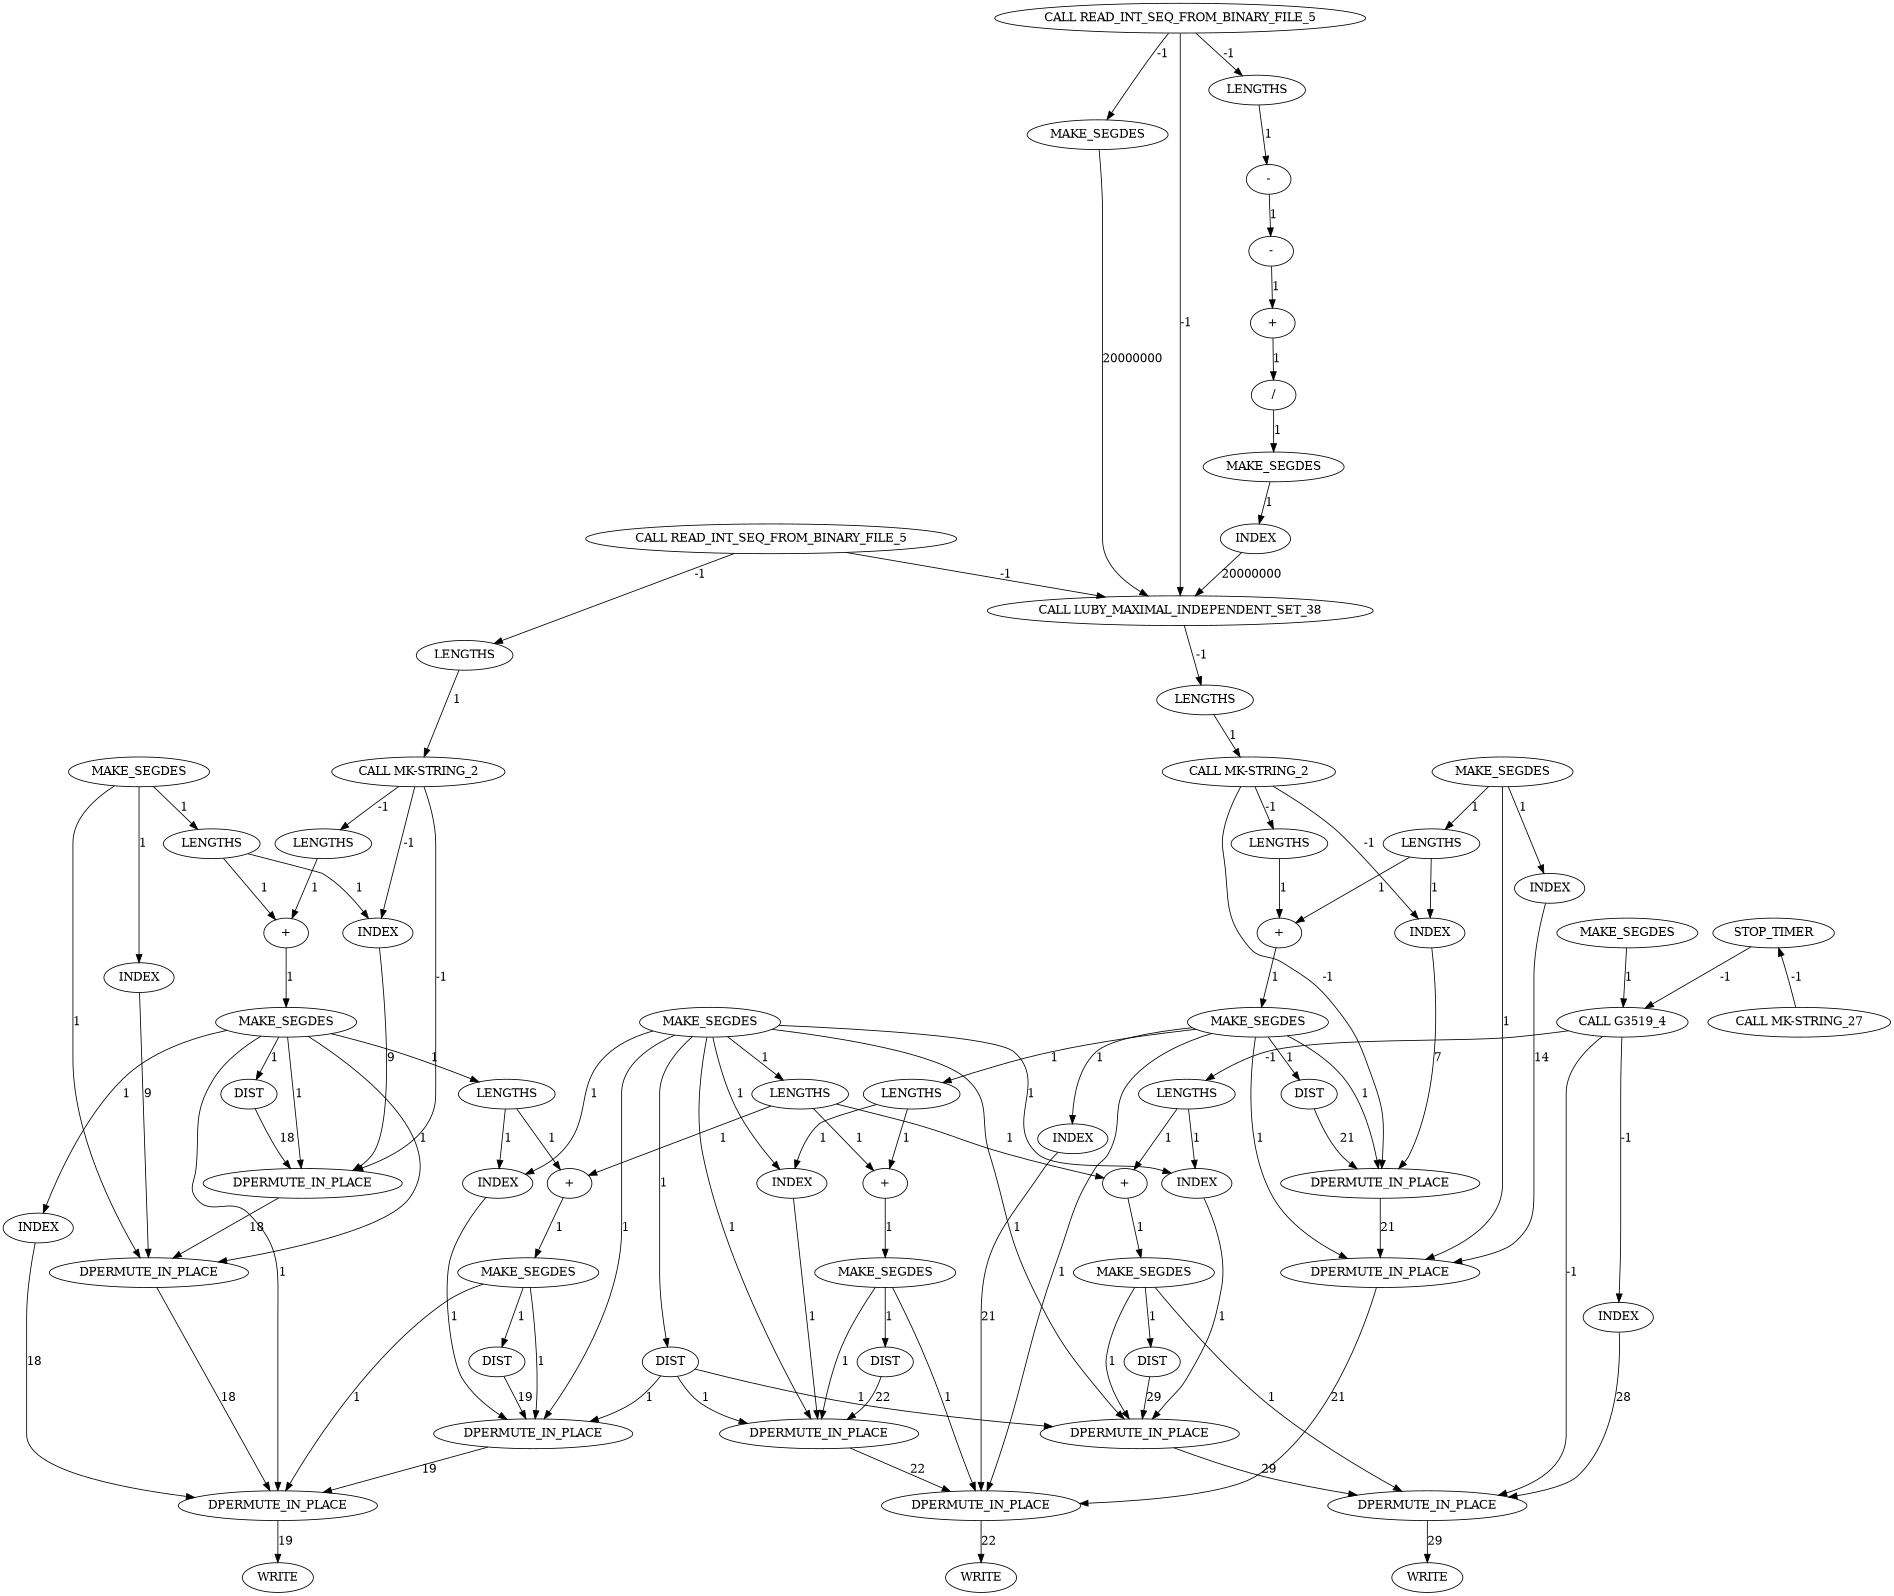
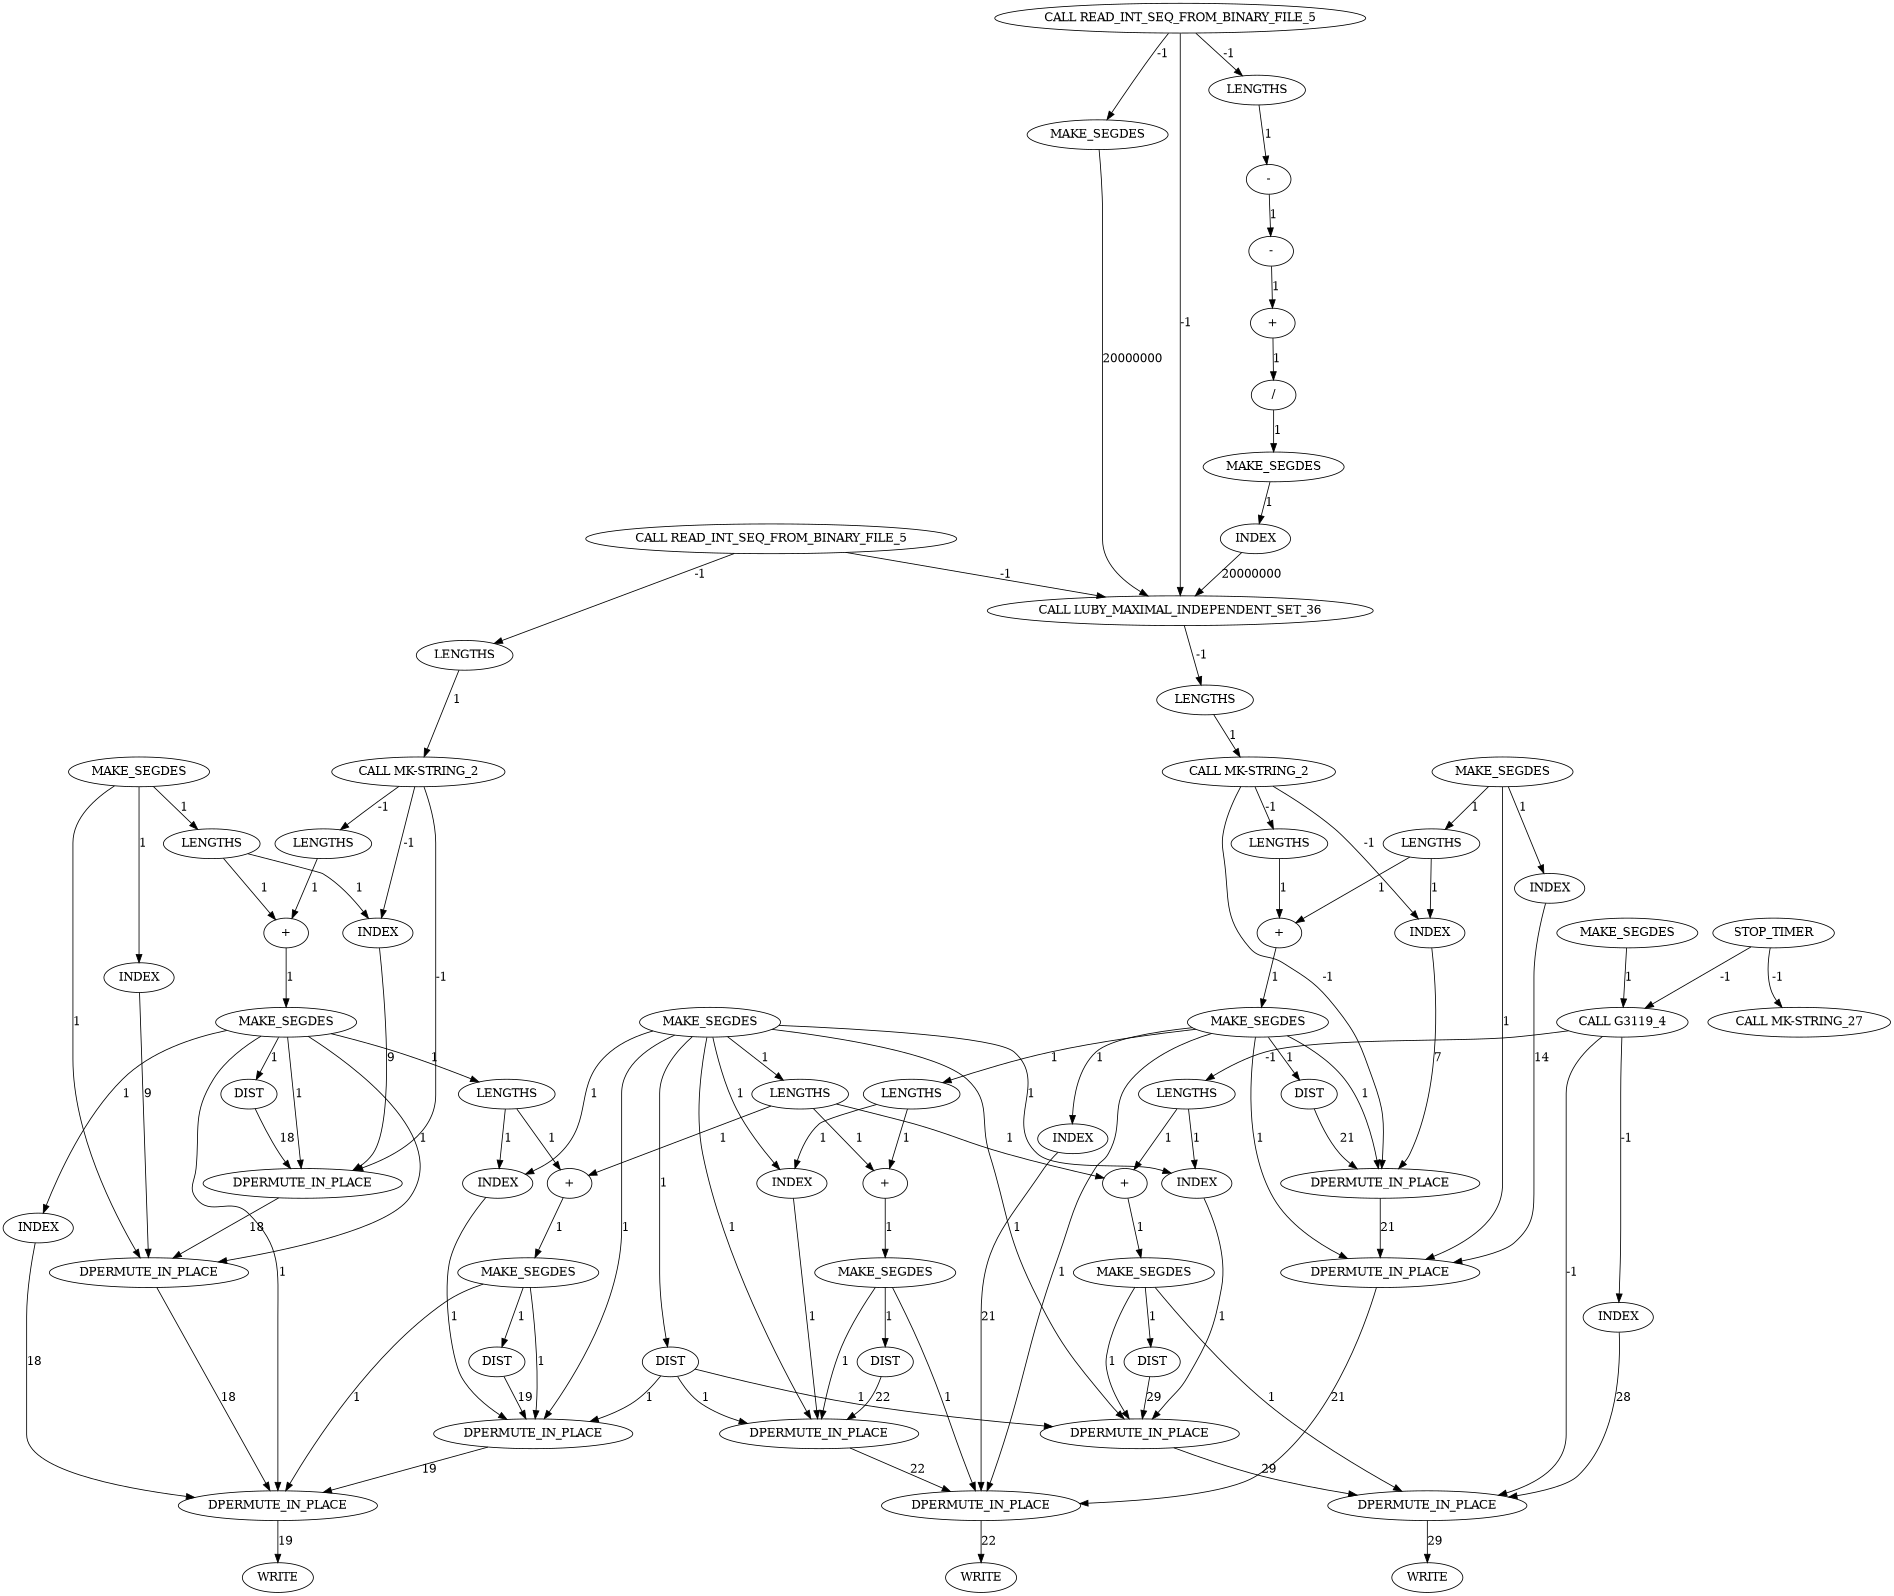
(1180, 611) -> (1180, 611)
(1789, 981) -> (1768, 975)
(1622, 1022) -> (1622, 1022)
